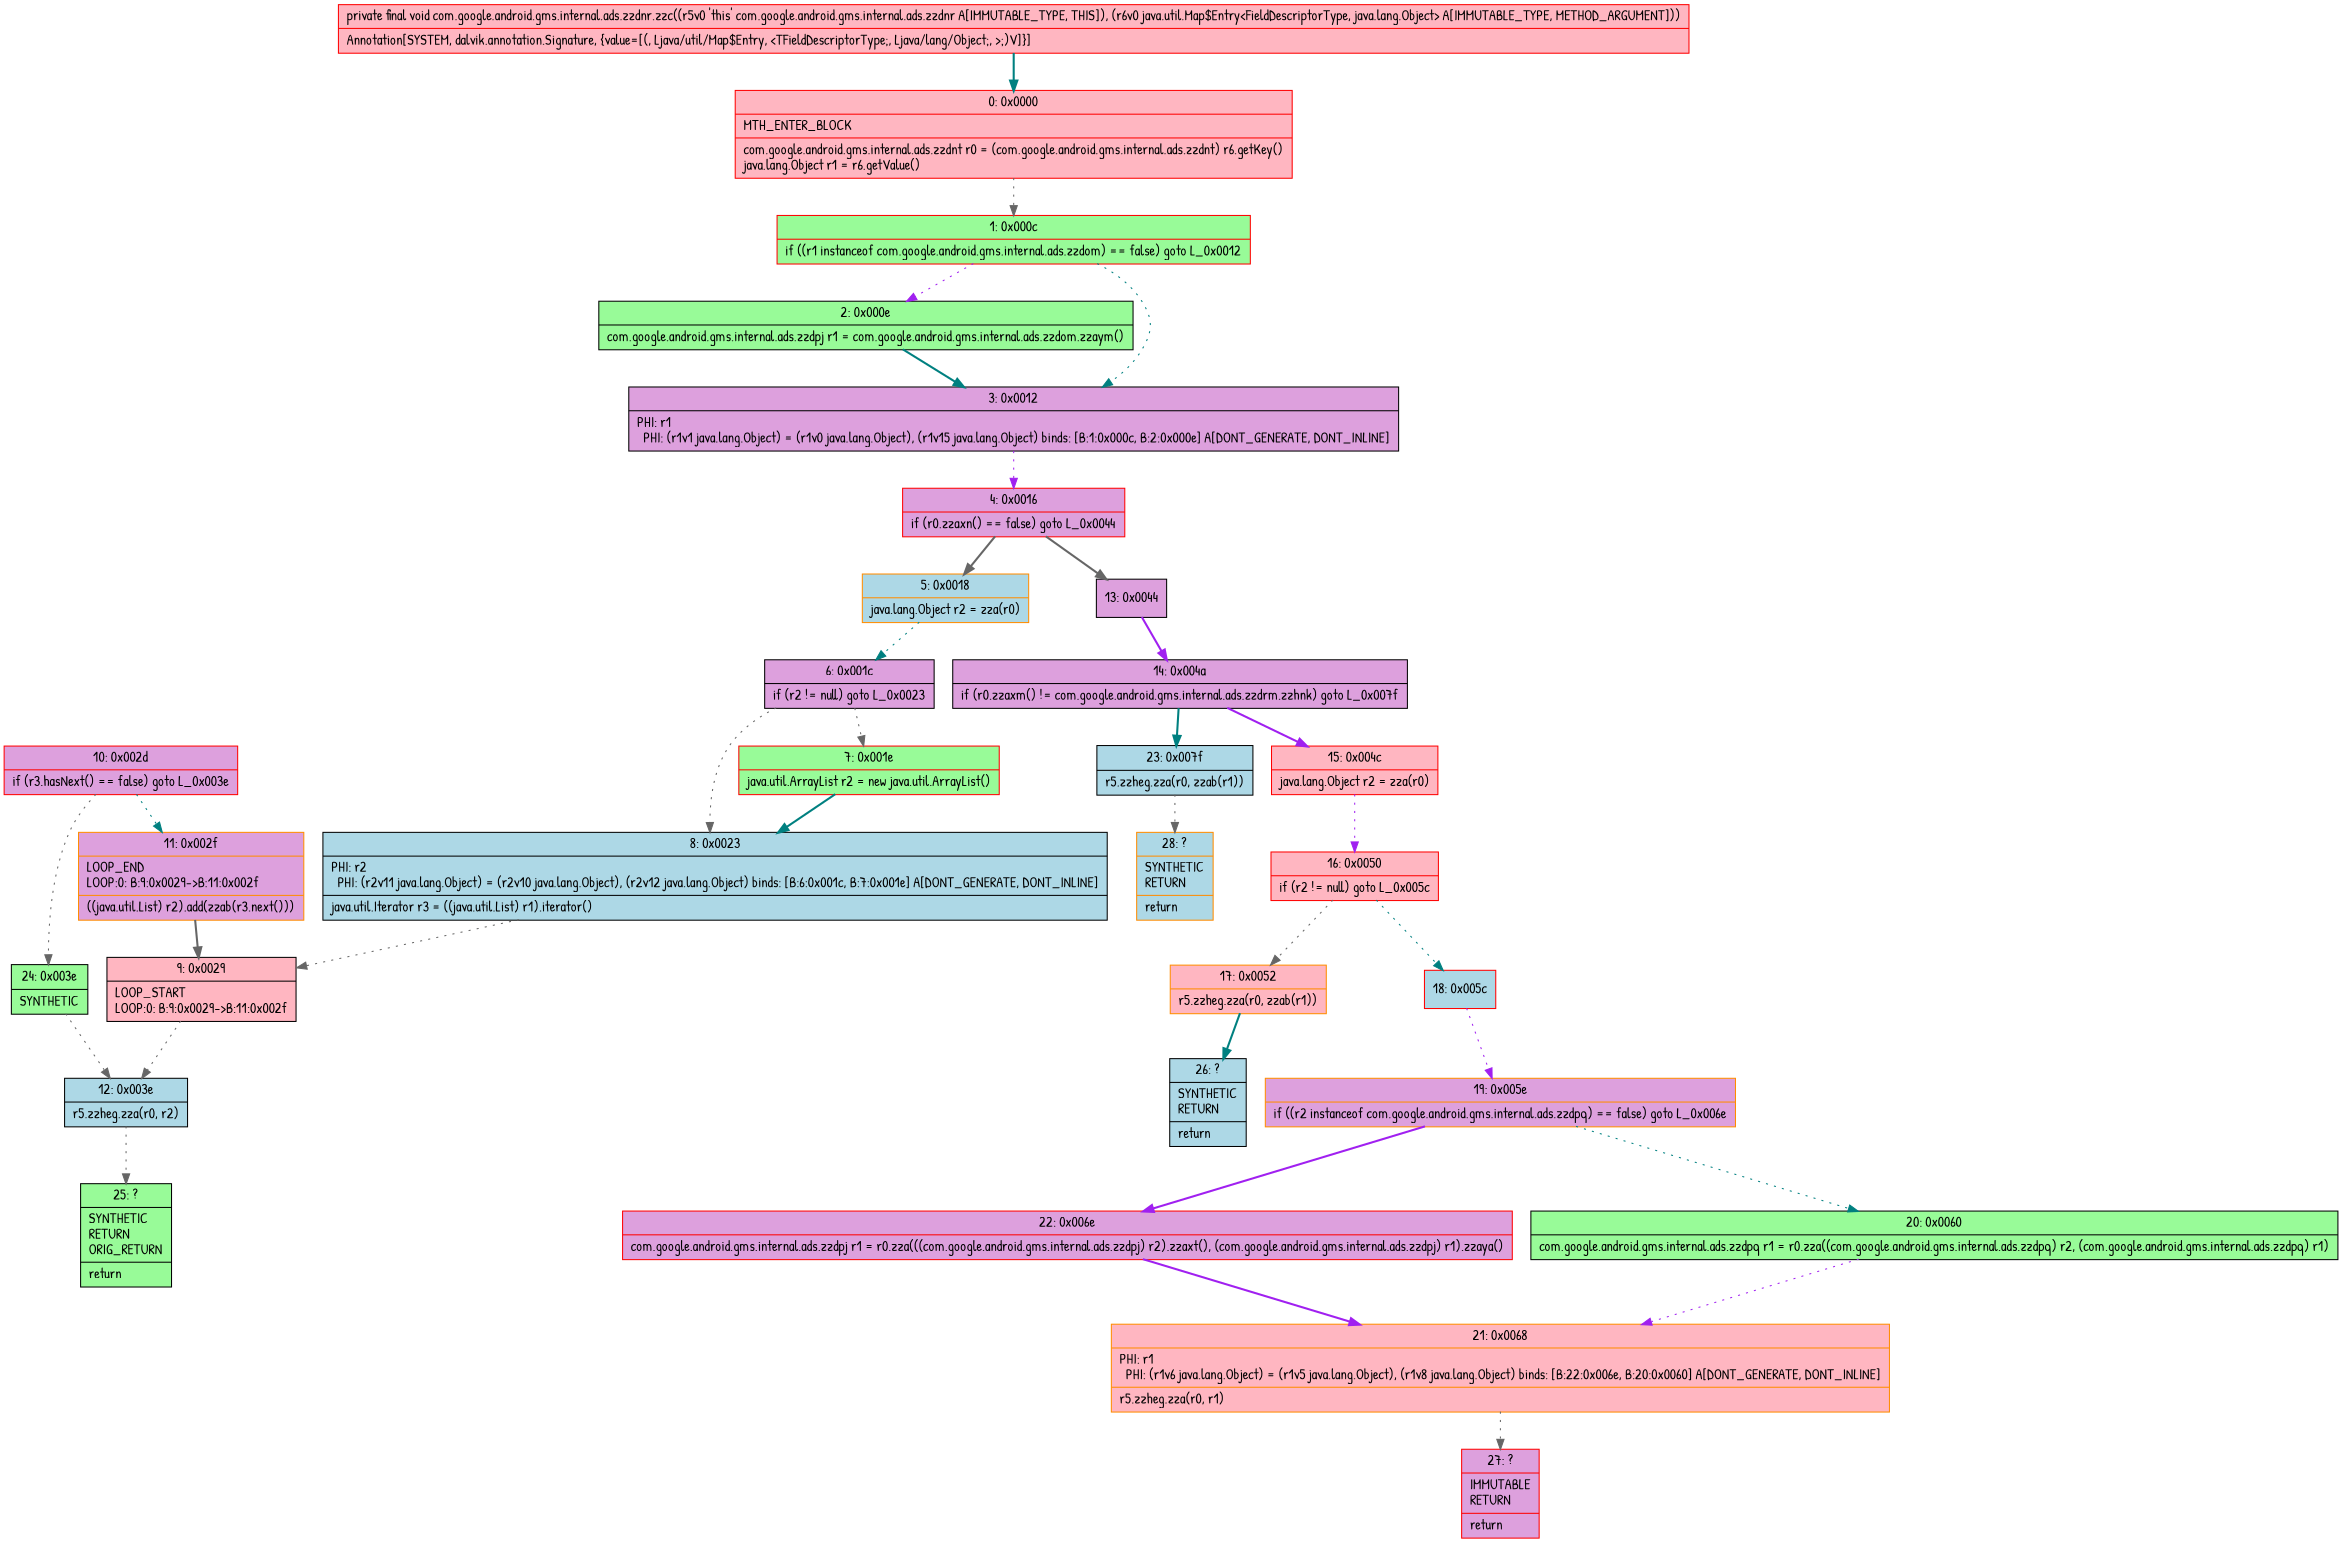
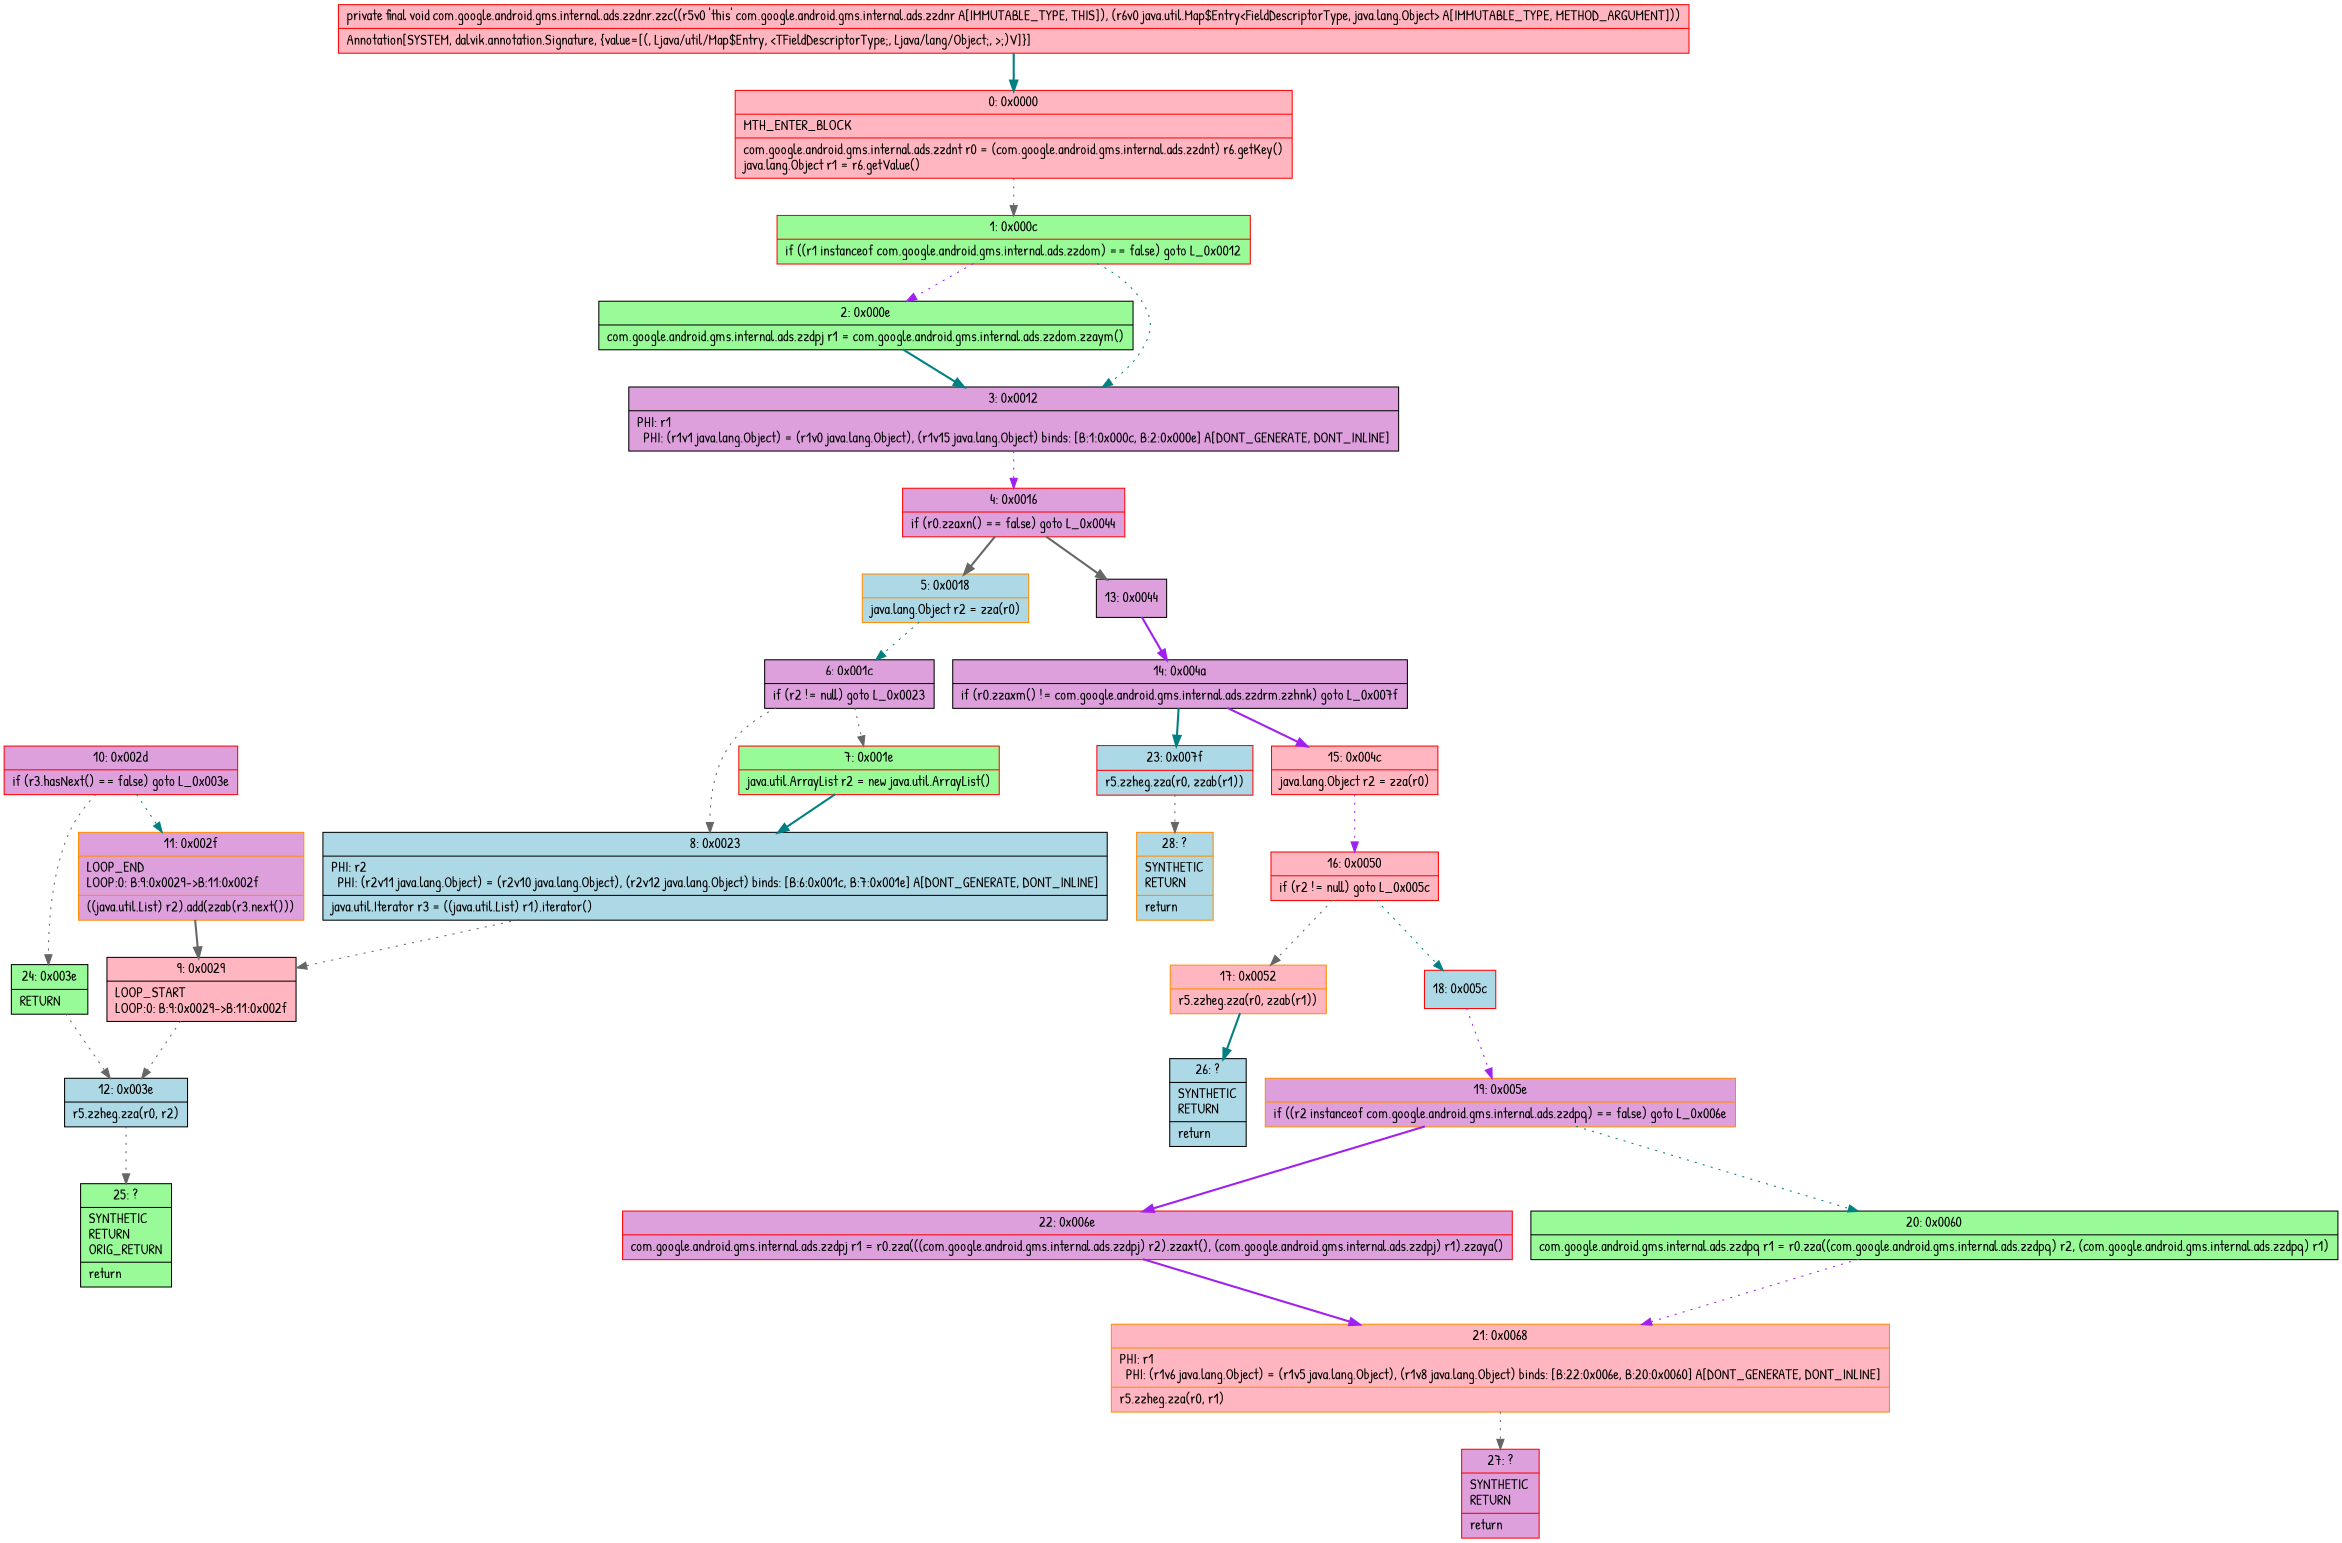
(1175, 770) -> (1175, 770)
(50, 1001) -> (40, 1001)
(1500, 1485) -> (1500, 1485)
